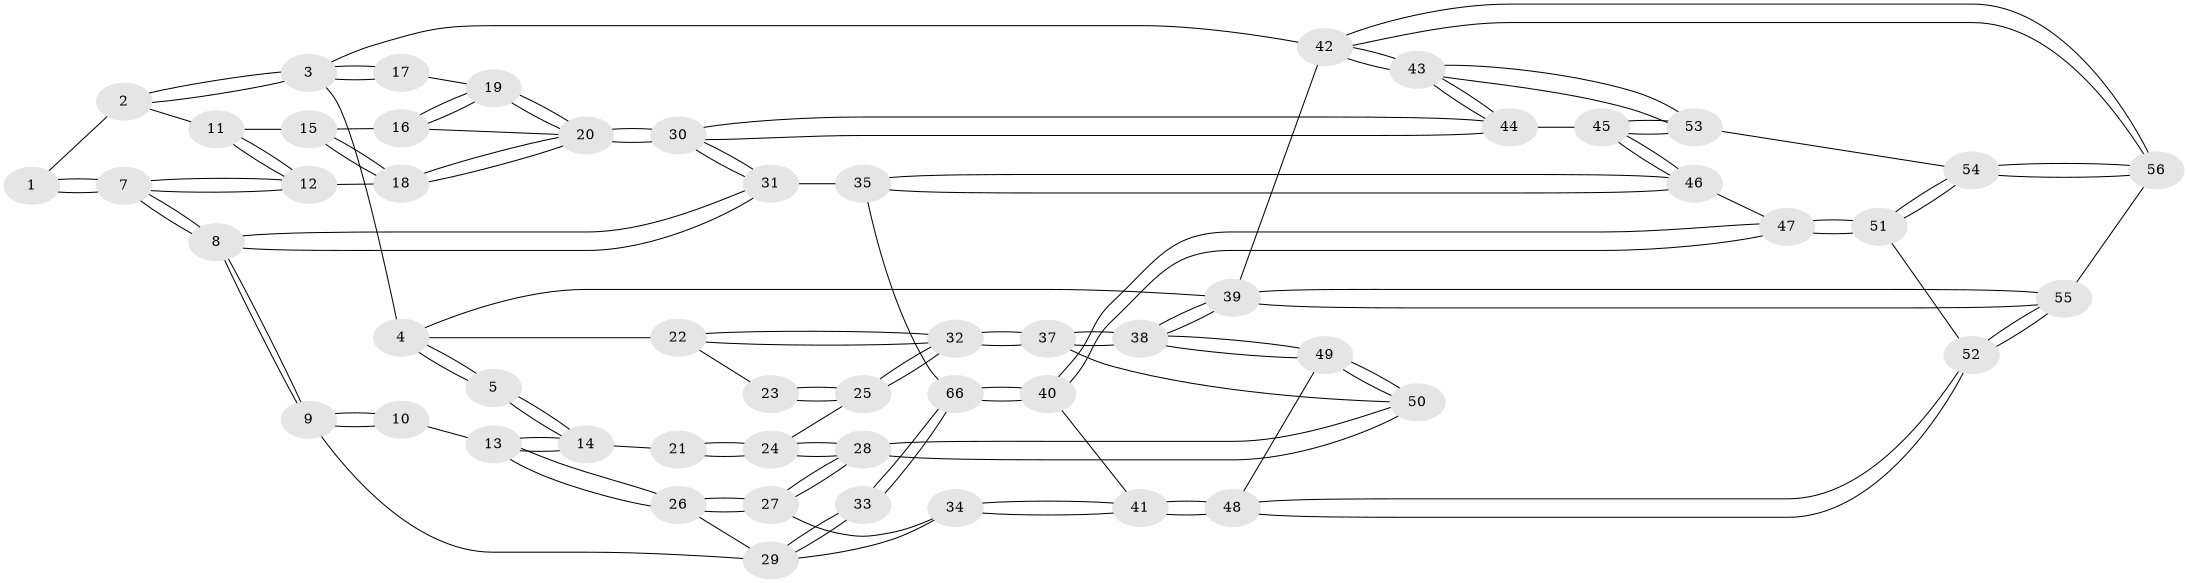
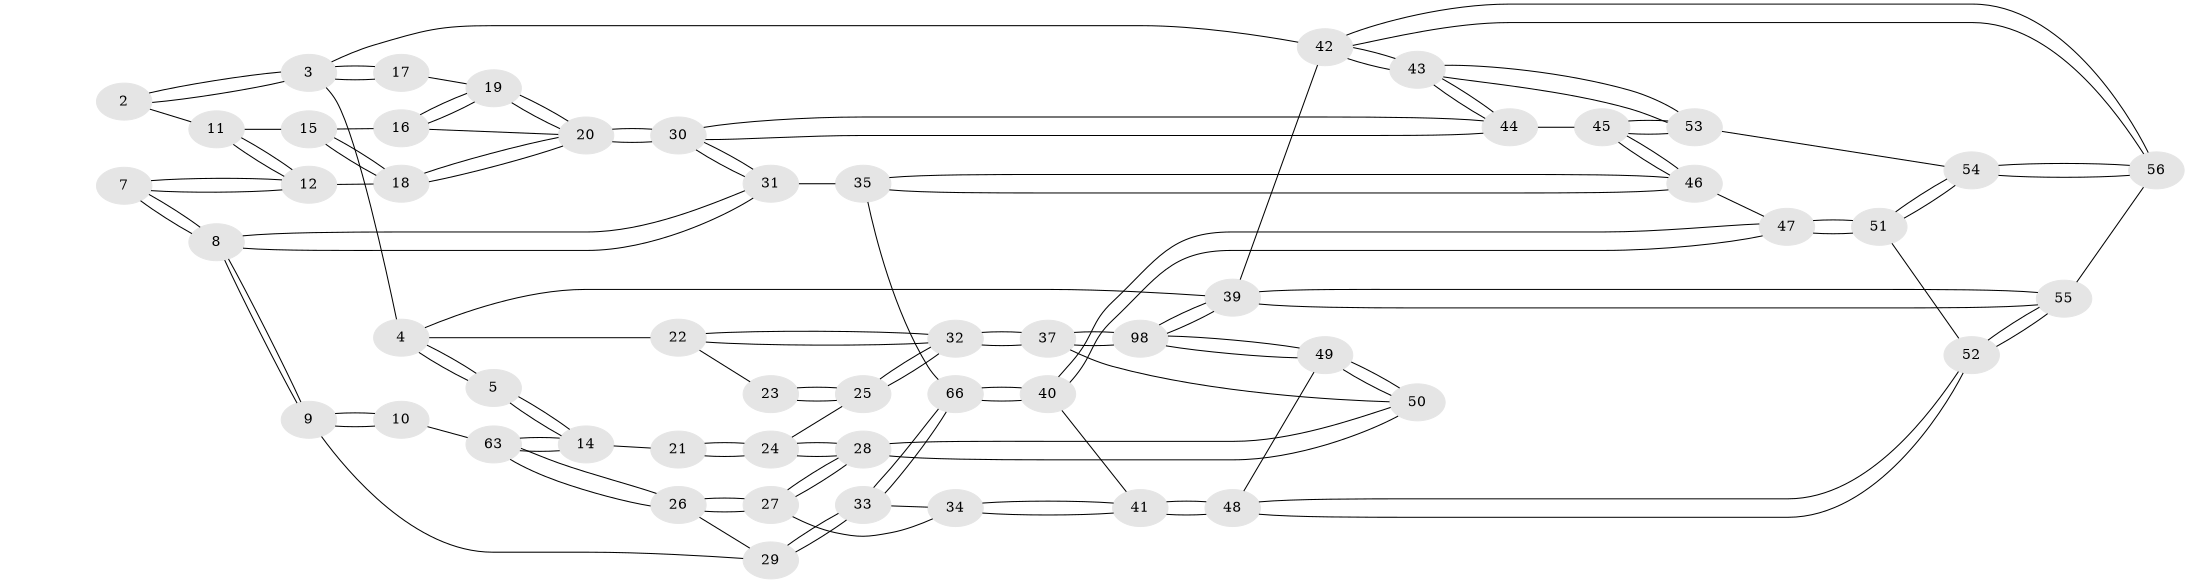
(32, 186) -> none
(1140, 339) -> (1140, 339)
(494, 444) -> (494, 444)
(868, 546) -> (910, 507)
